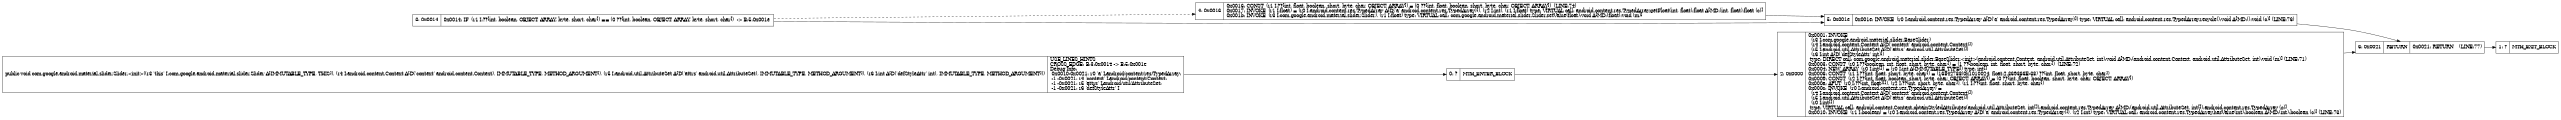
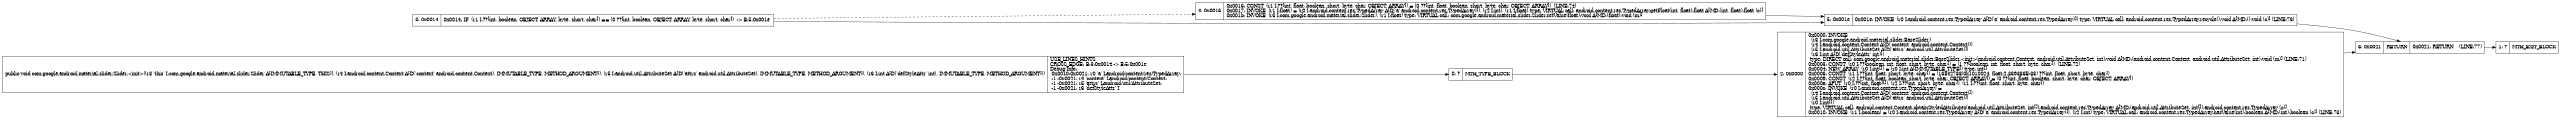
(1829, 36) -> (1829, 36)
(1487, 74) -> (1487, 74)
